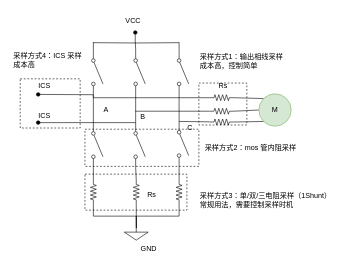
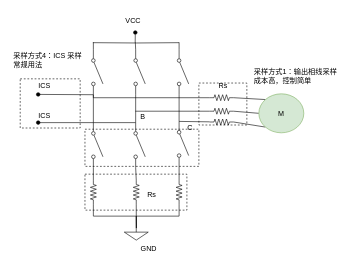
(48, 60) -> (48, 60)
(246, 61) -> (300, 76)
(106, 110) -> none
(275, 110) -> (281, 113)
(250, 148) -> none
(270, 200) -> none
